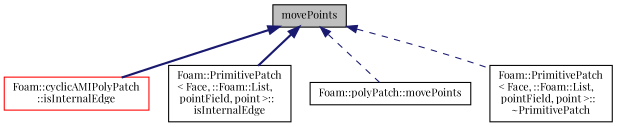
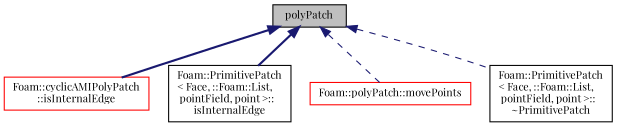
(310, 16) -> (310, 16)
(390, 94) -> (390, 94)
